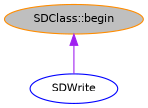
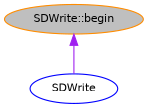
(74, 19) -> (74, 19)
